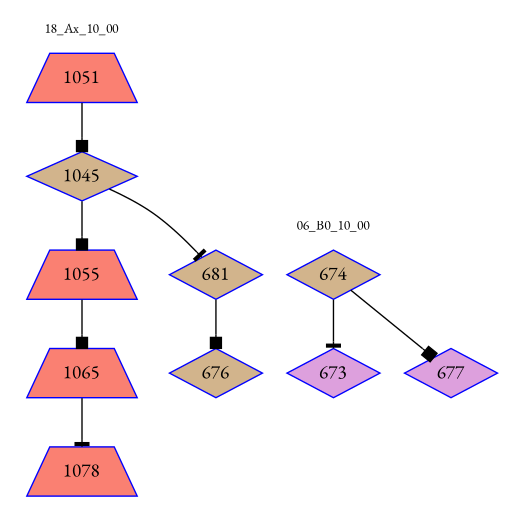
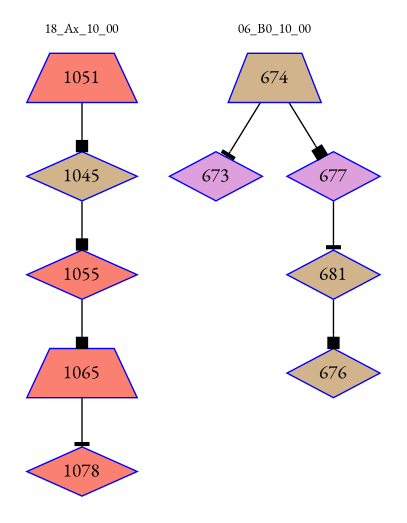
(167, 224) -> (333, 222)
(82, 275) -> (82, 275)
(333, 275) -> (275, 78)
(82, 472) -> (82, 472)
